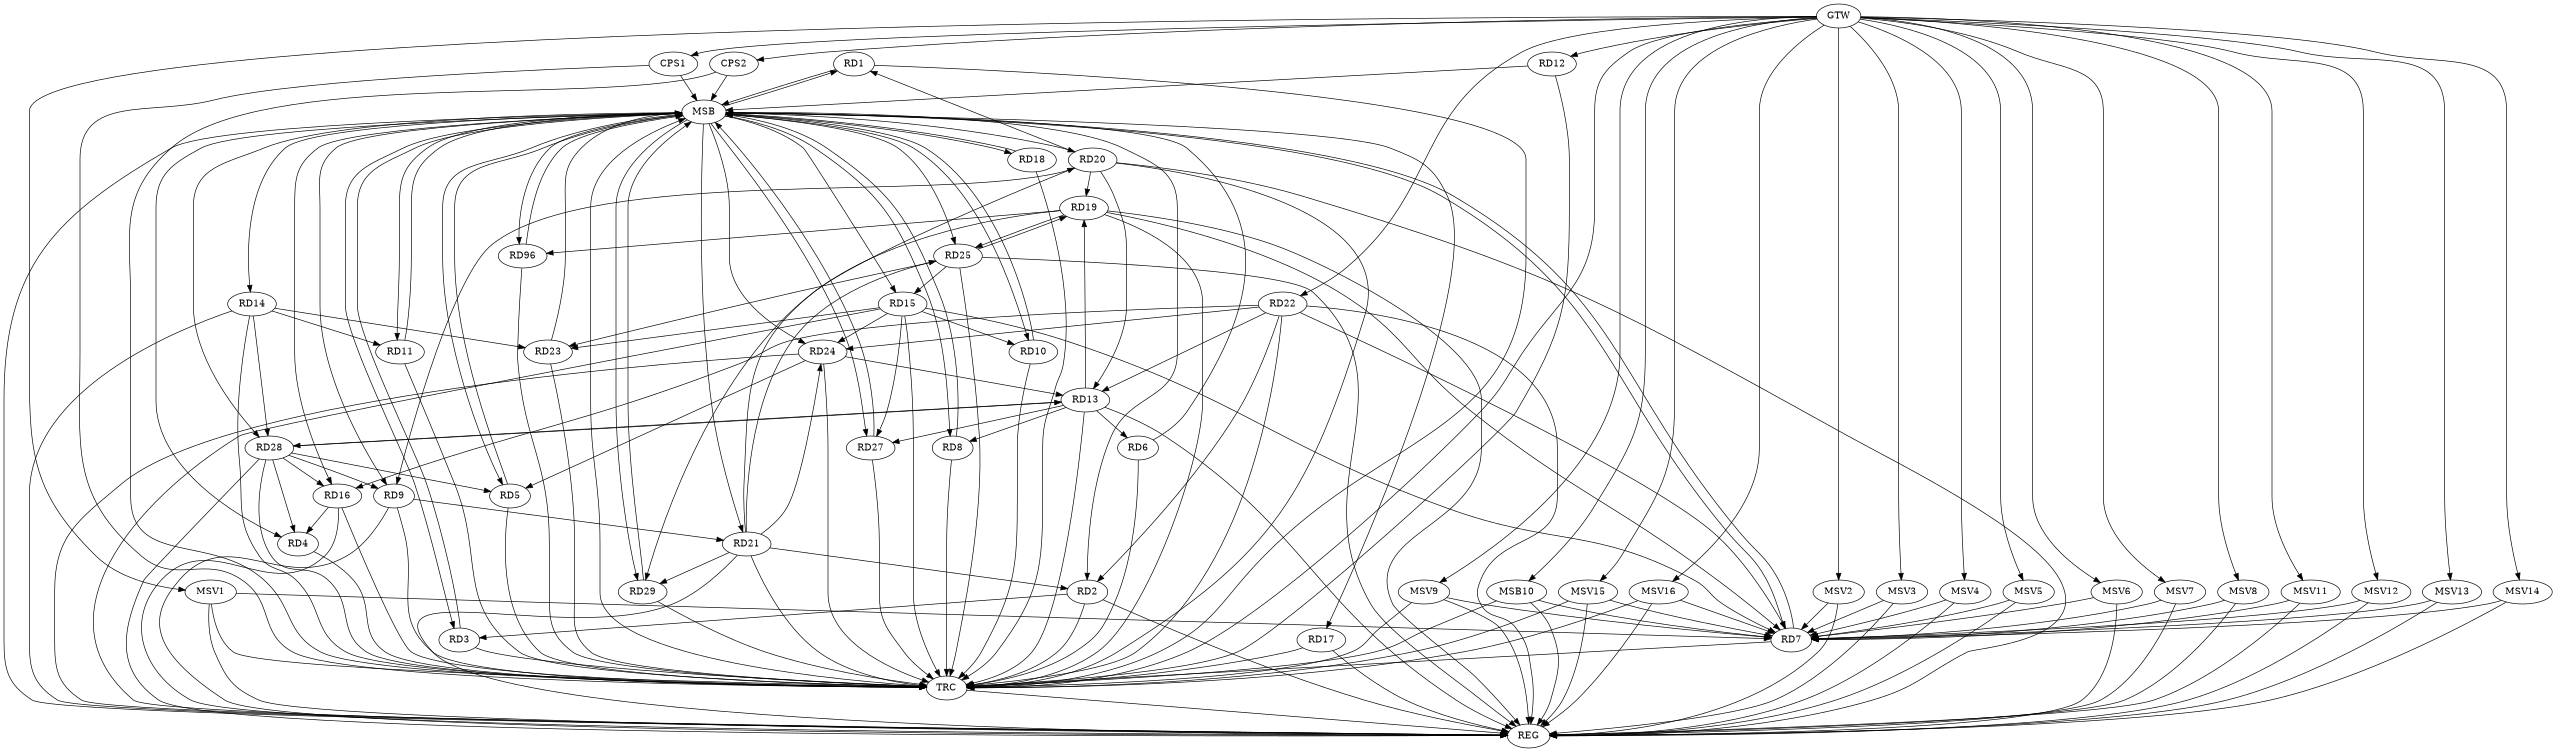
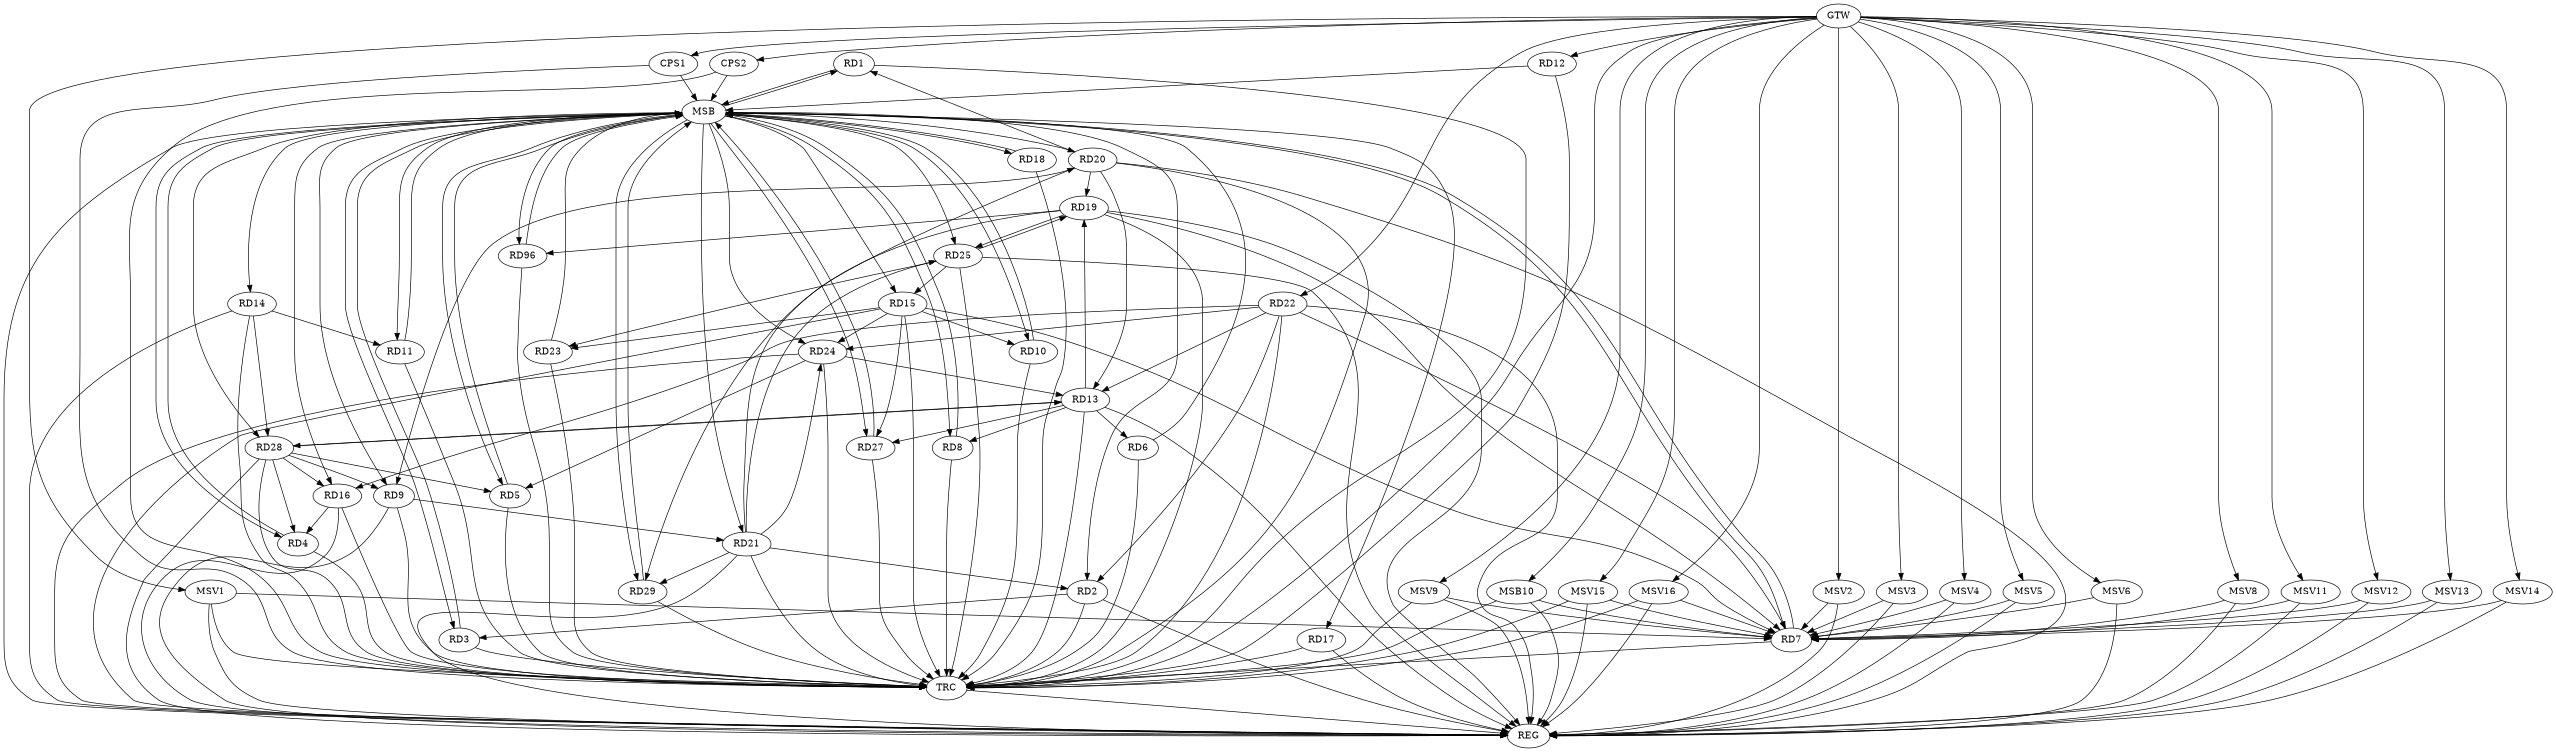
(391, 327) -> none
(599, 511) -> (196, 158)
(2180, 592) -> none
